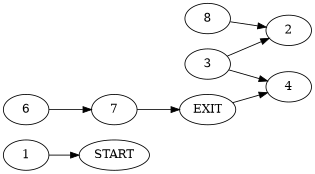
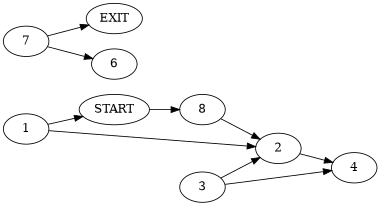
(246, 99) -> (312, 157)
(66, 110) -> (66, 52)
none -> (160, 110)
none -> (148, 138)
